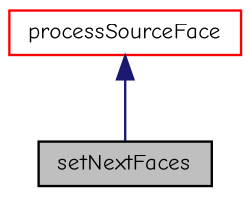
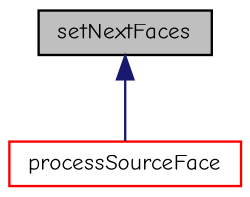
(125, 111) -> (125, 111)
